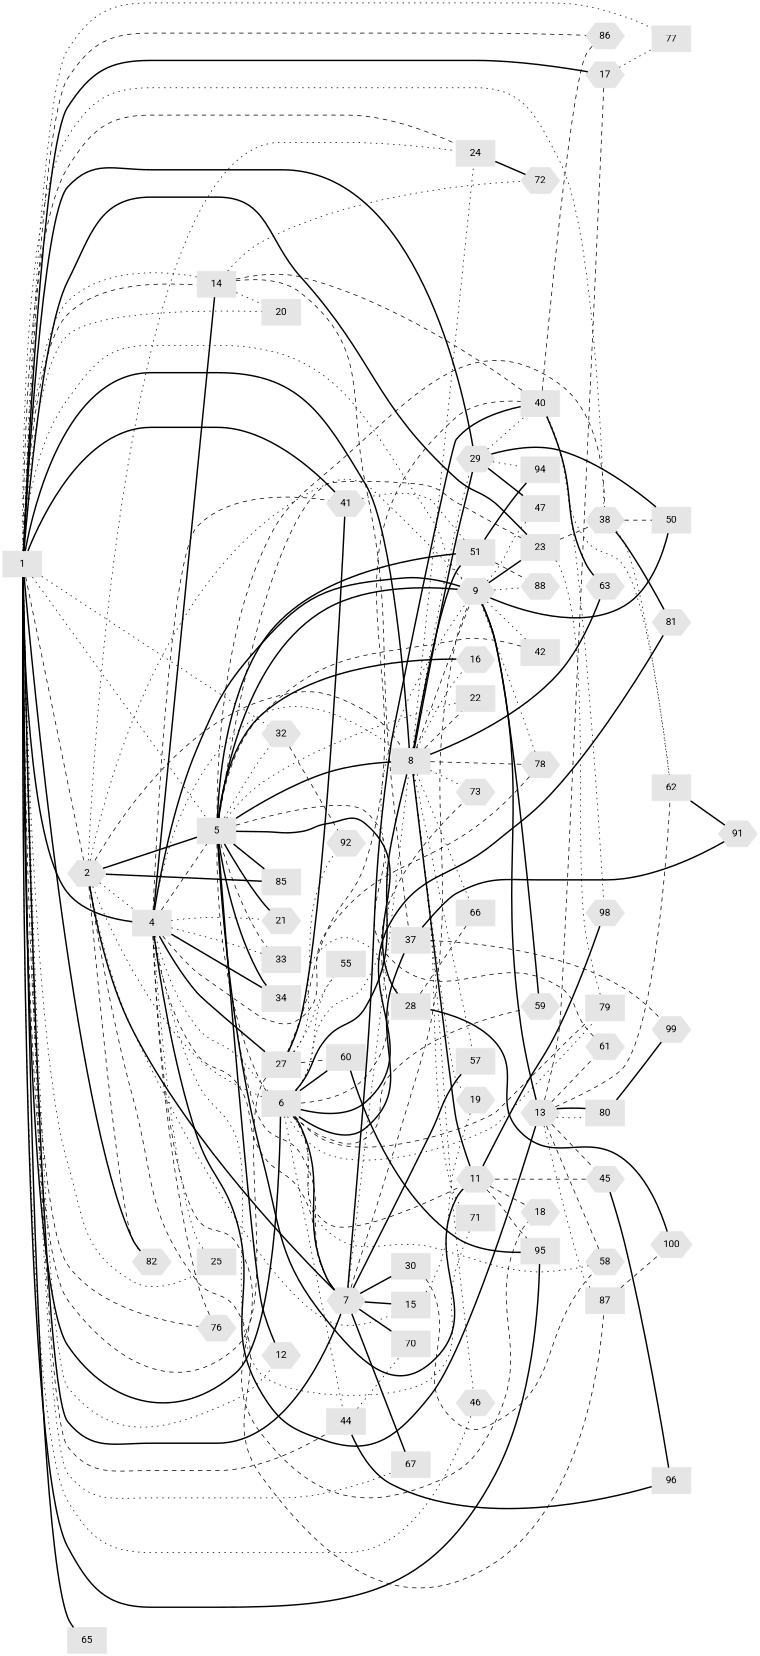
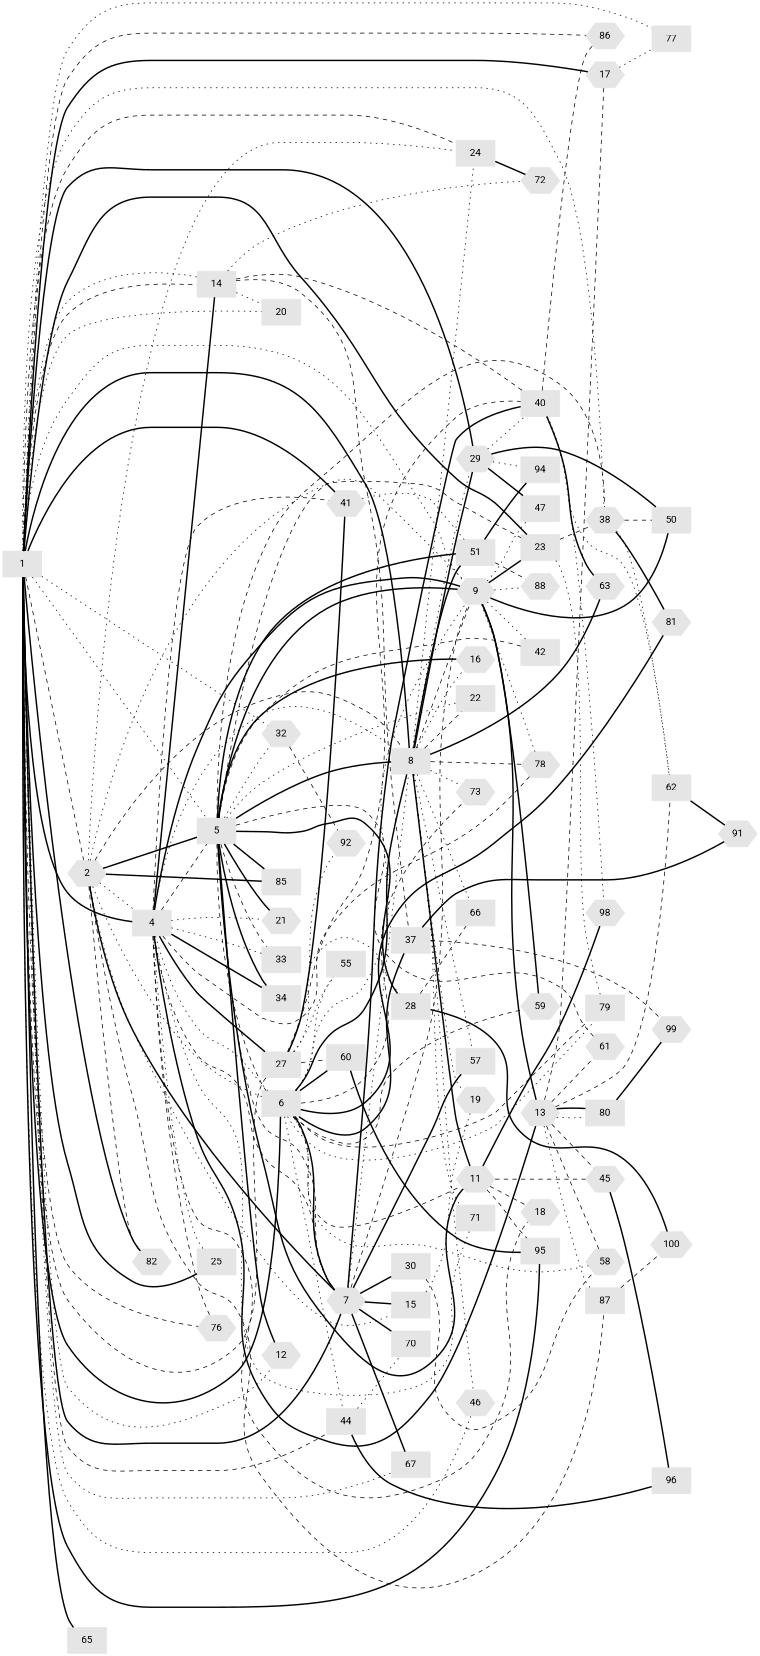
(41, 975) -> (41, 975)
